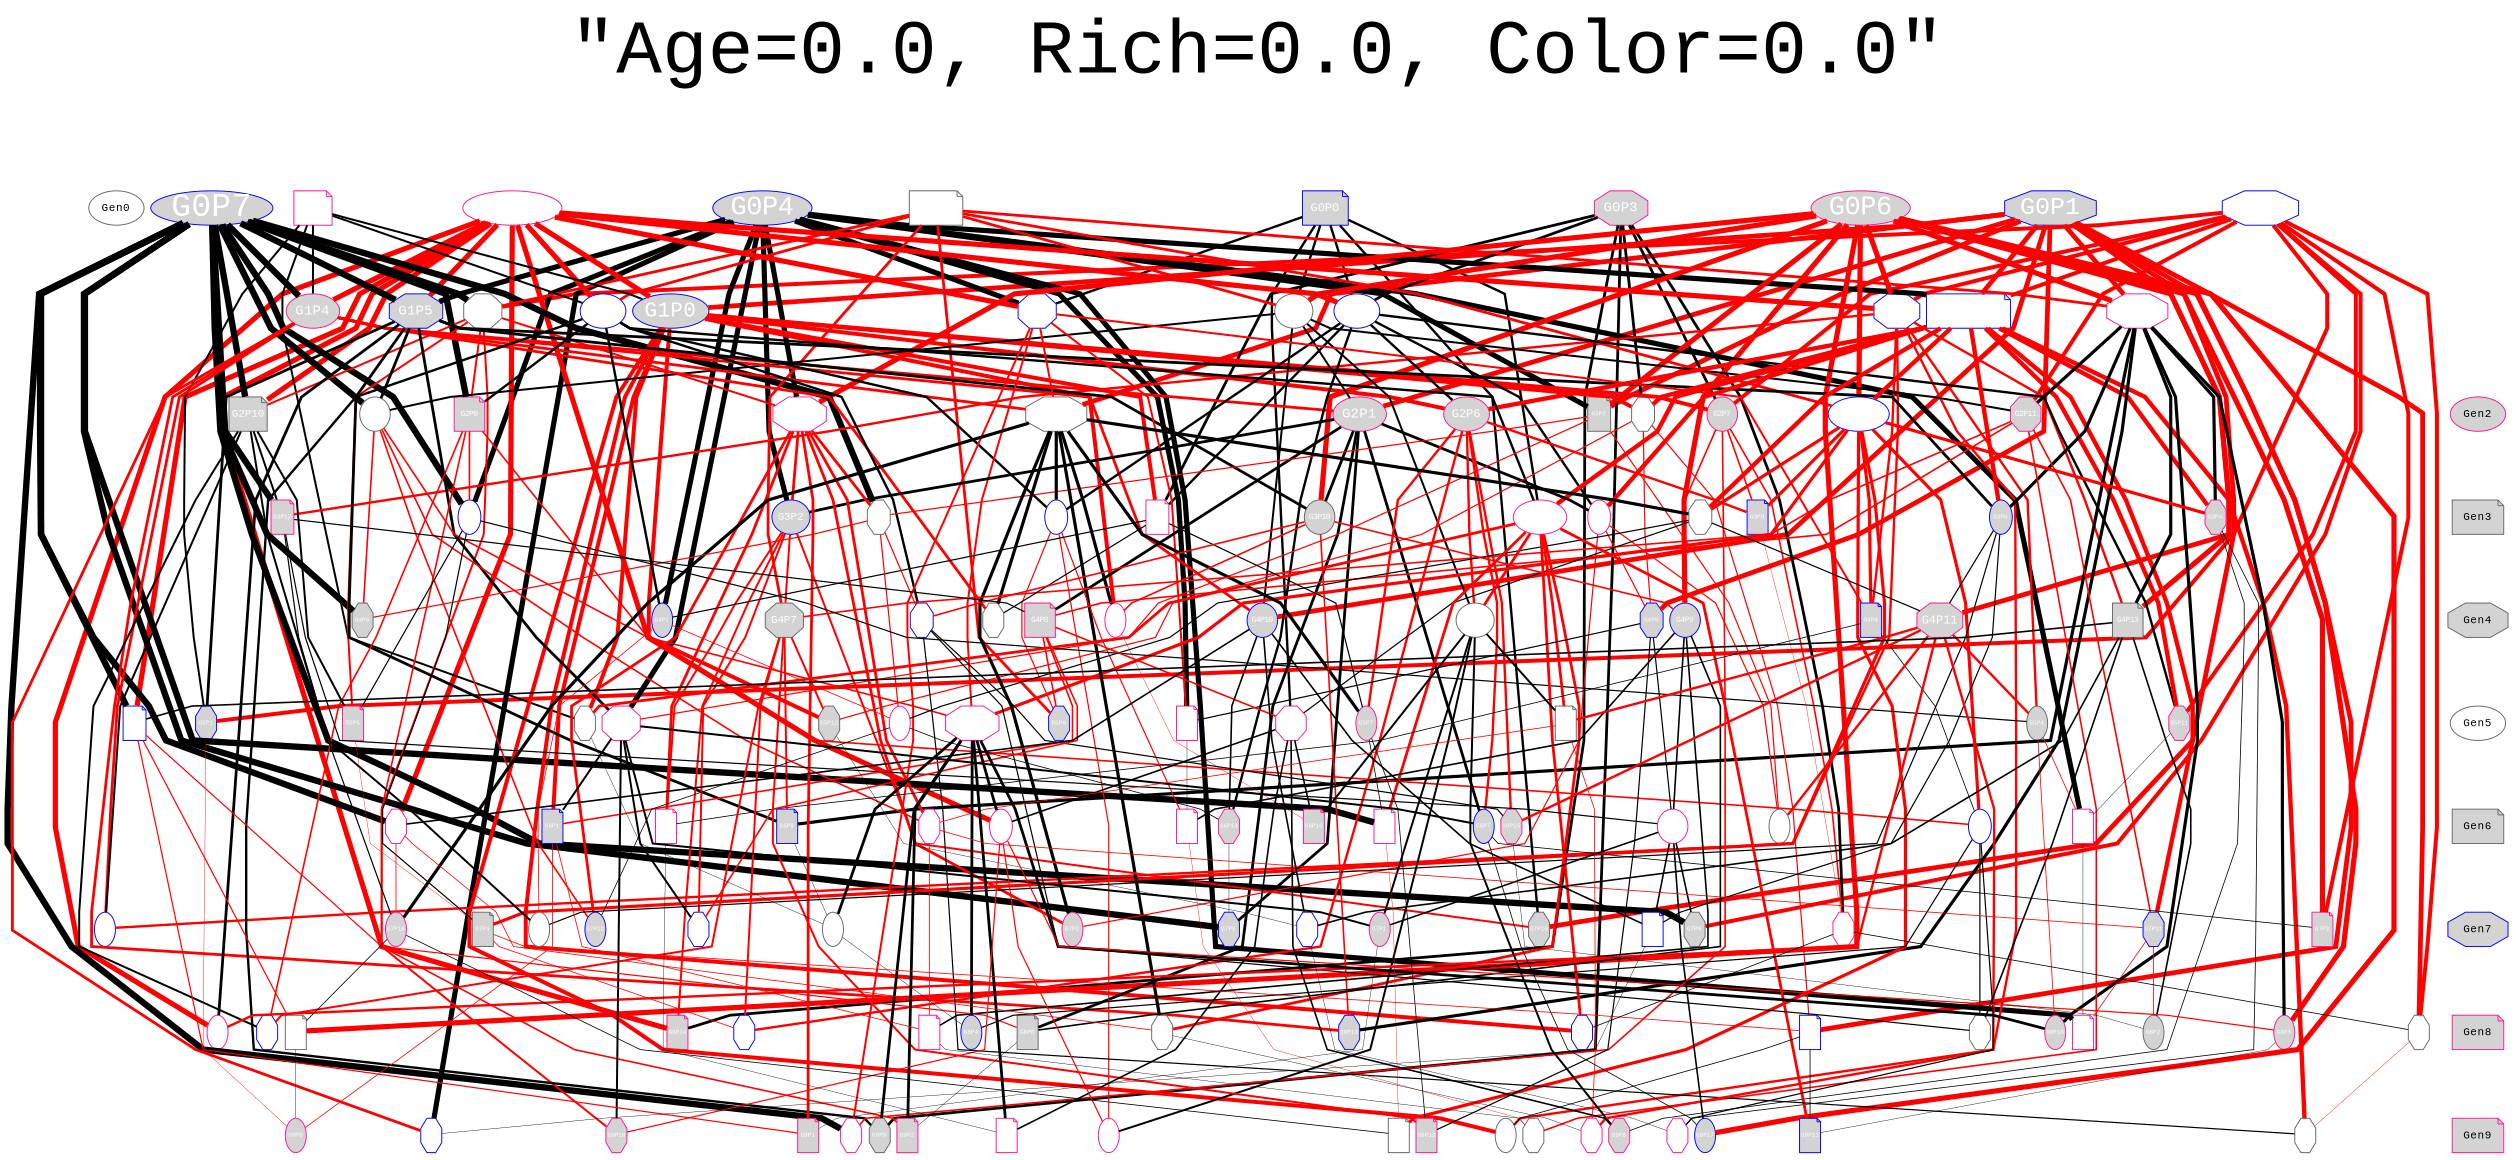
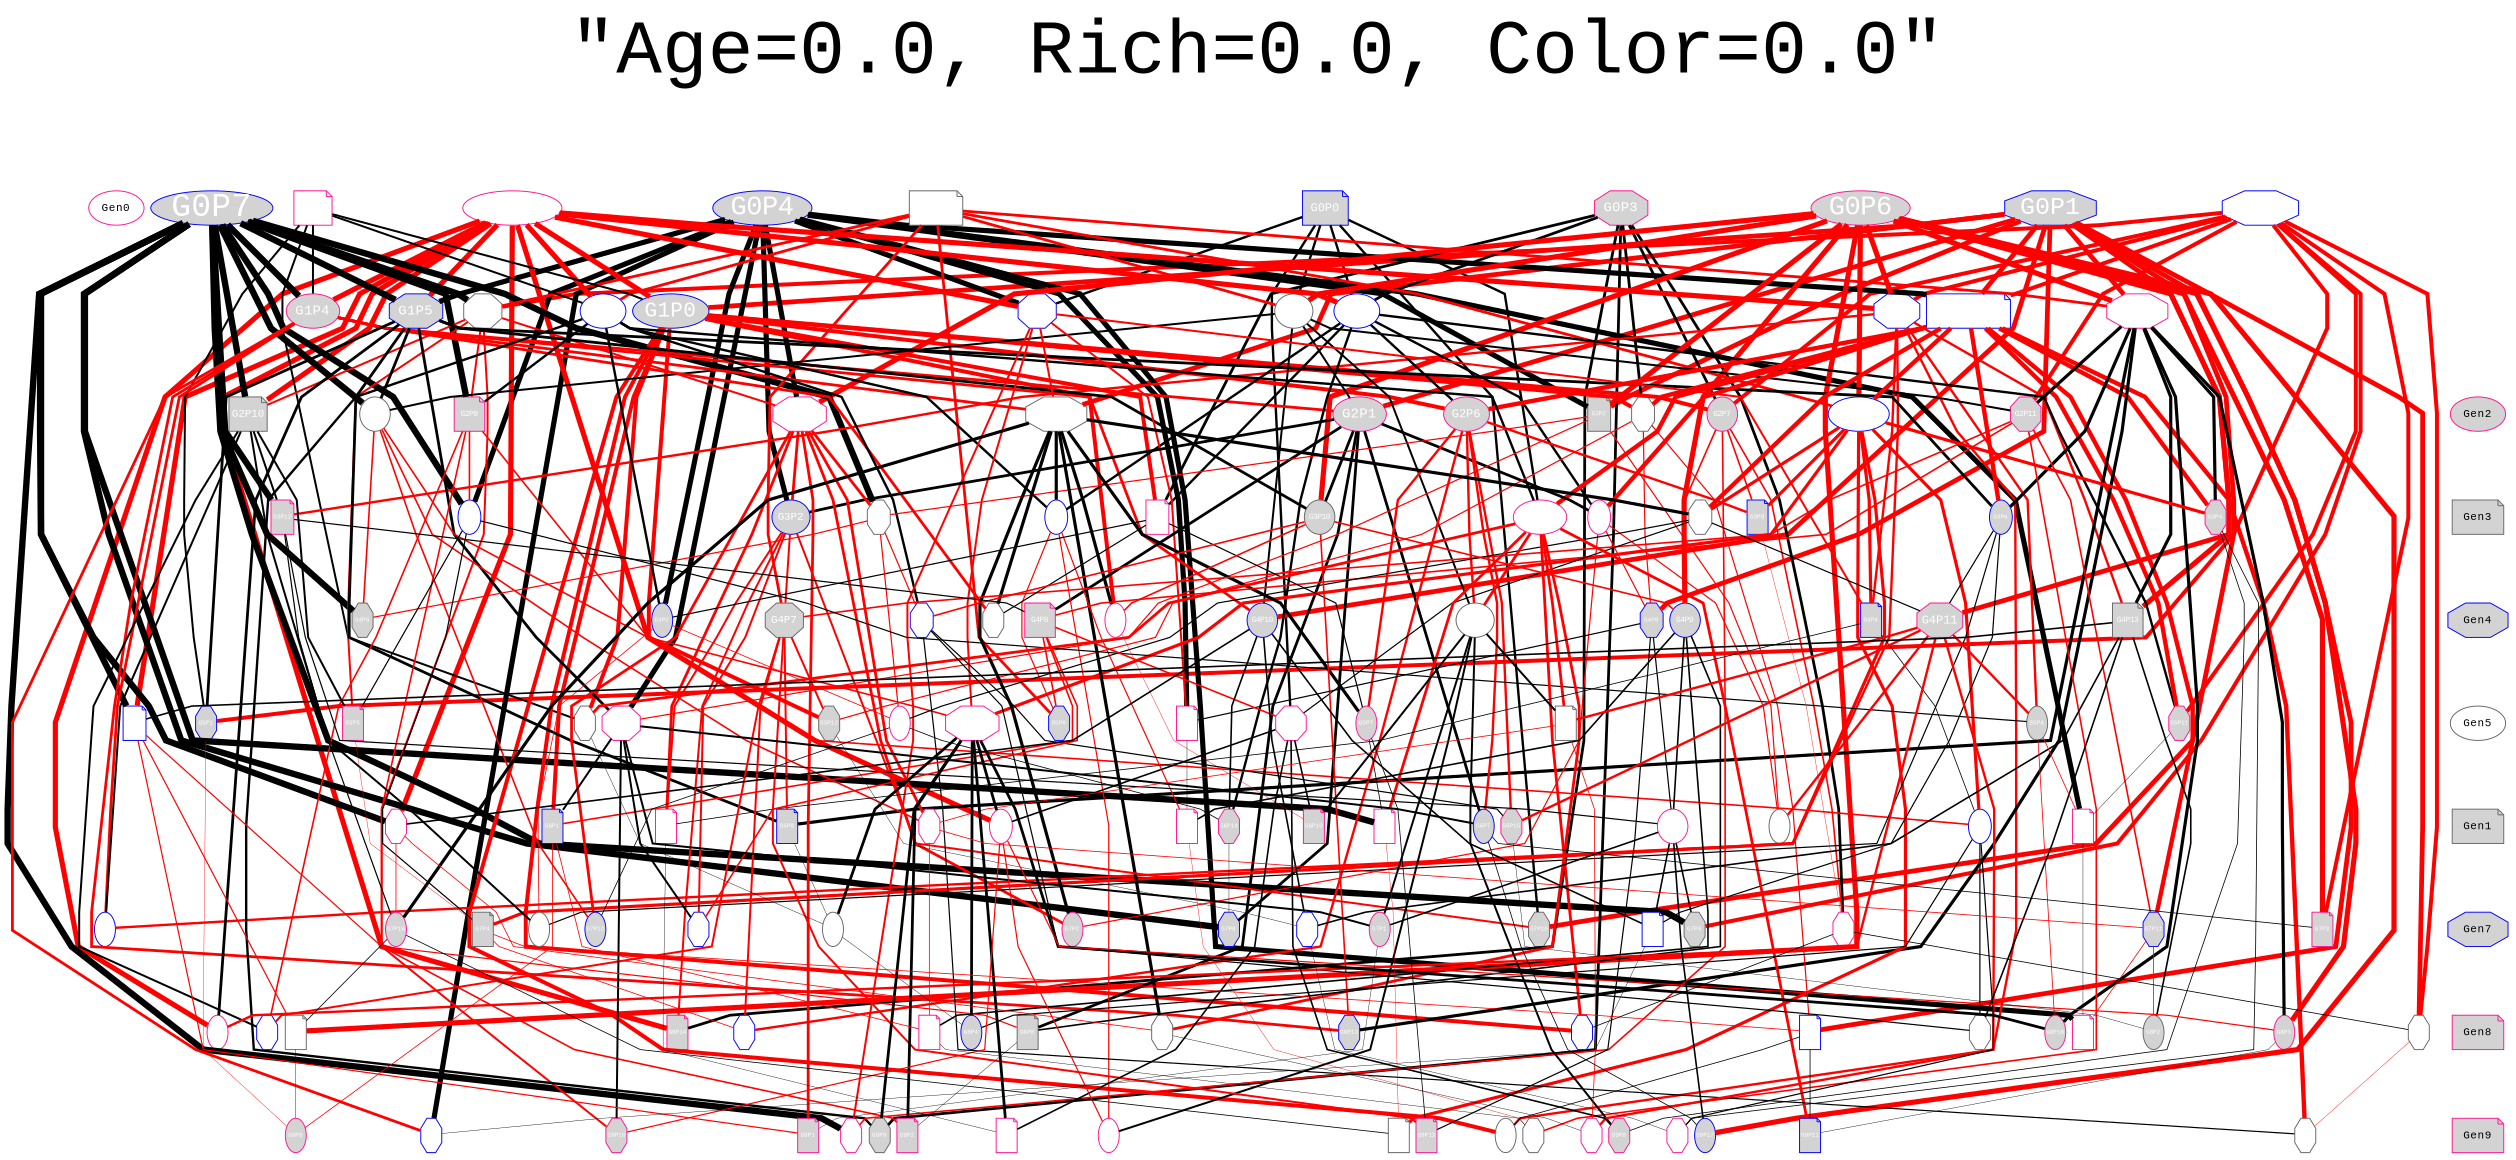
(116, 208) -> (116, 208)
(2478, 620) -> (2478, 620)
(2478, 826) -> (2478, 826)
